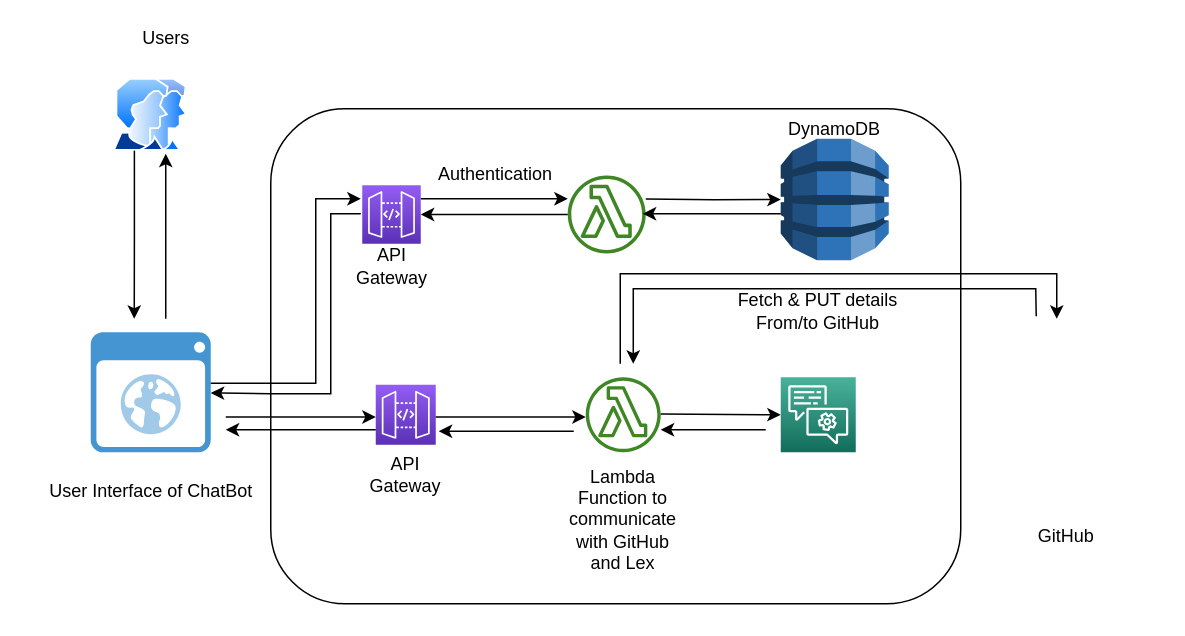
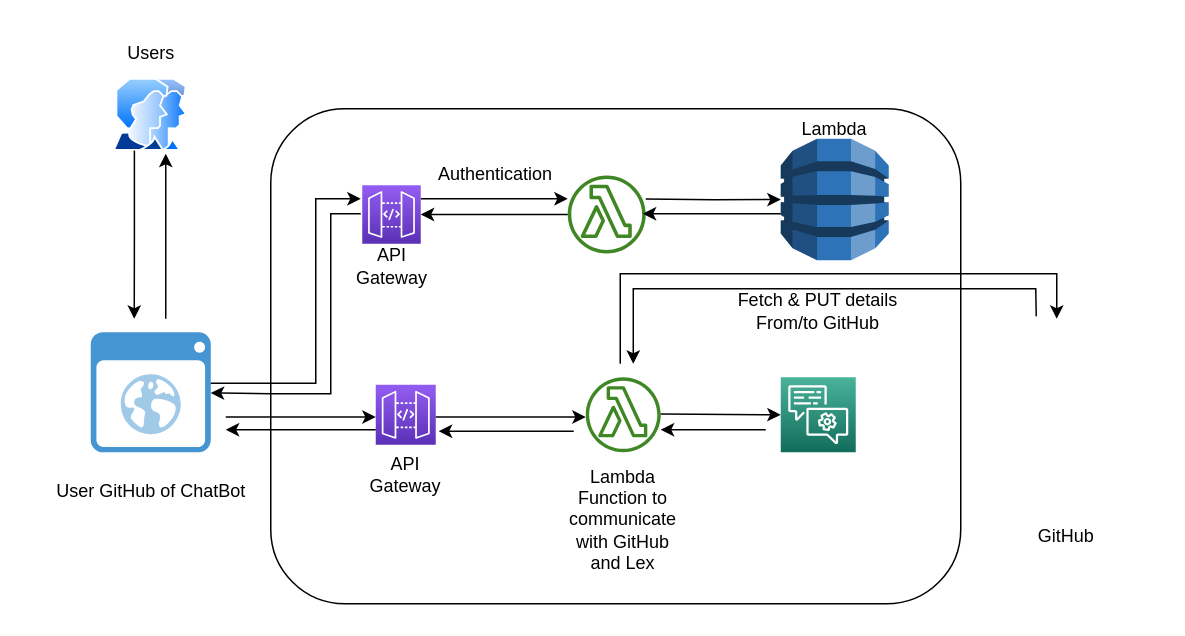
(166, 38) -> (151, 53)
(835, 130) -> (835, 130)
(152, 491) -> (152, 491)
